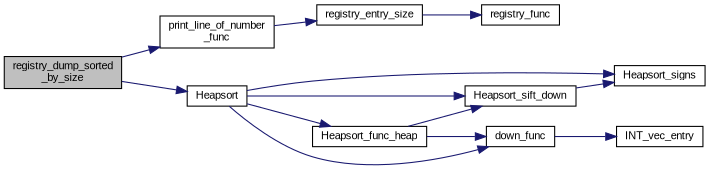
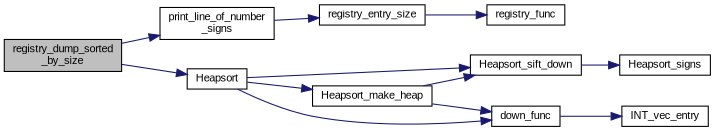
(217, 32) -> (217, 23)
(425, 74) -> none
(370, 137) -> (372, 96)
